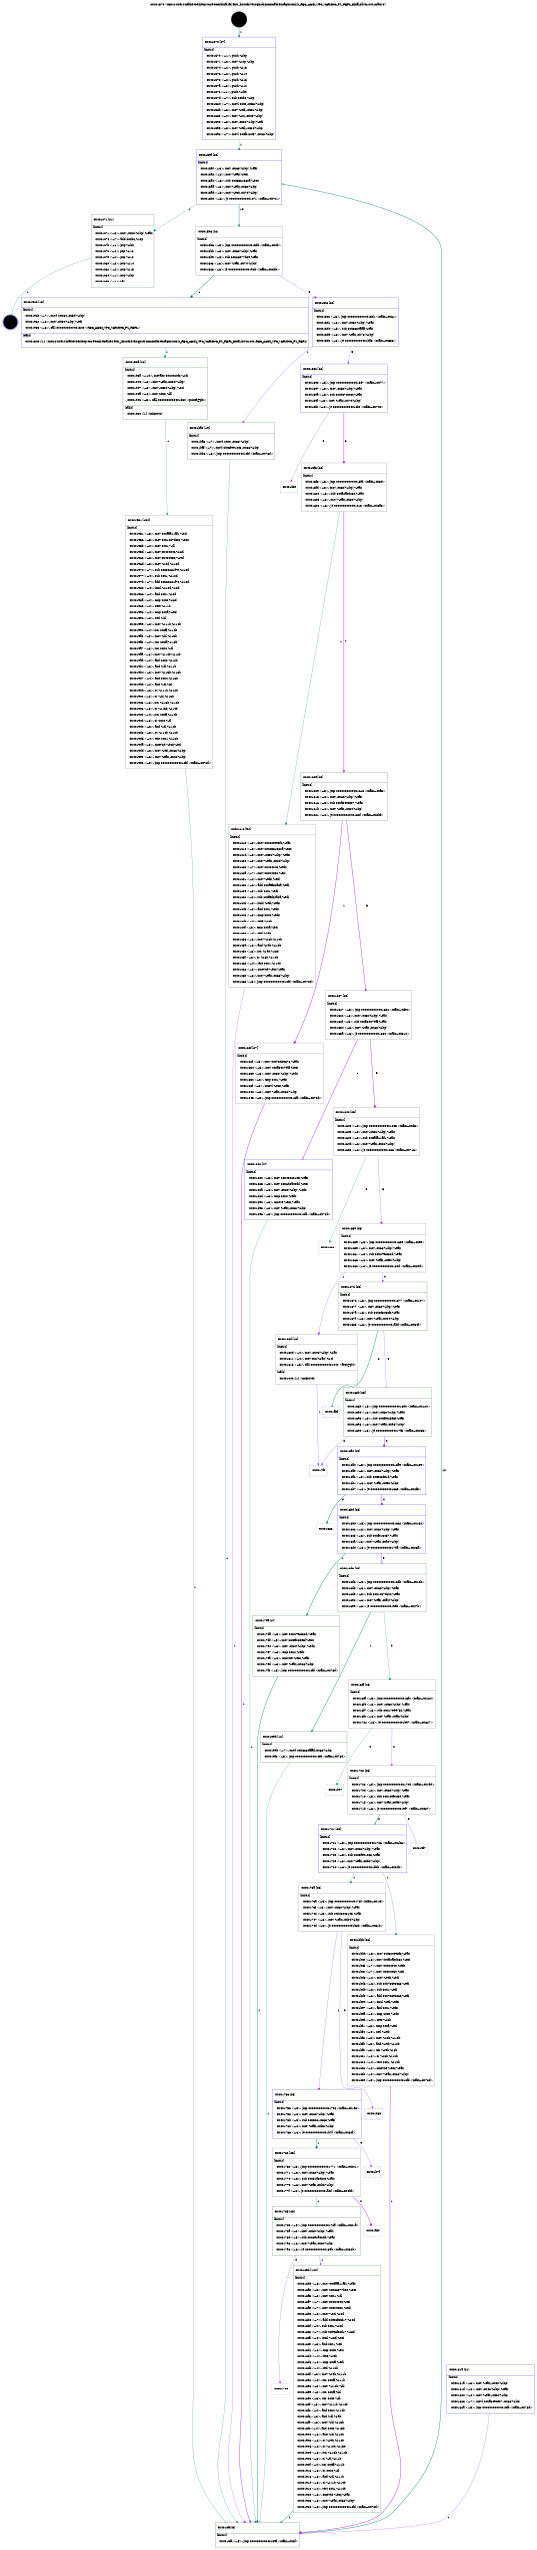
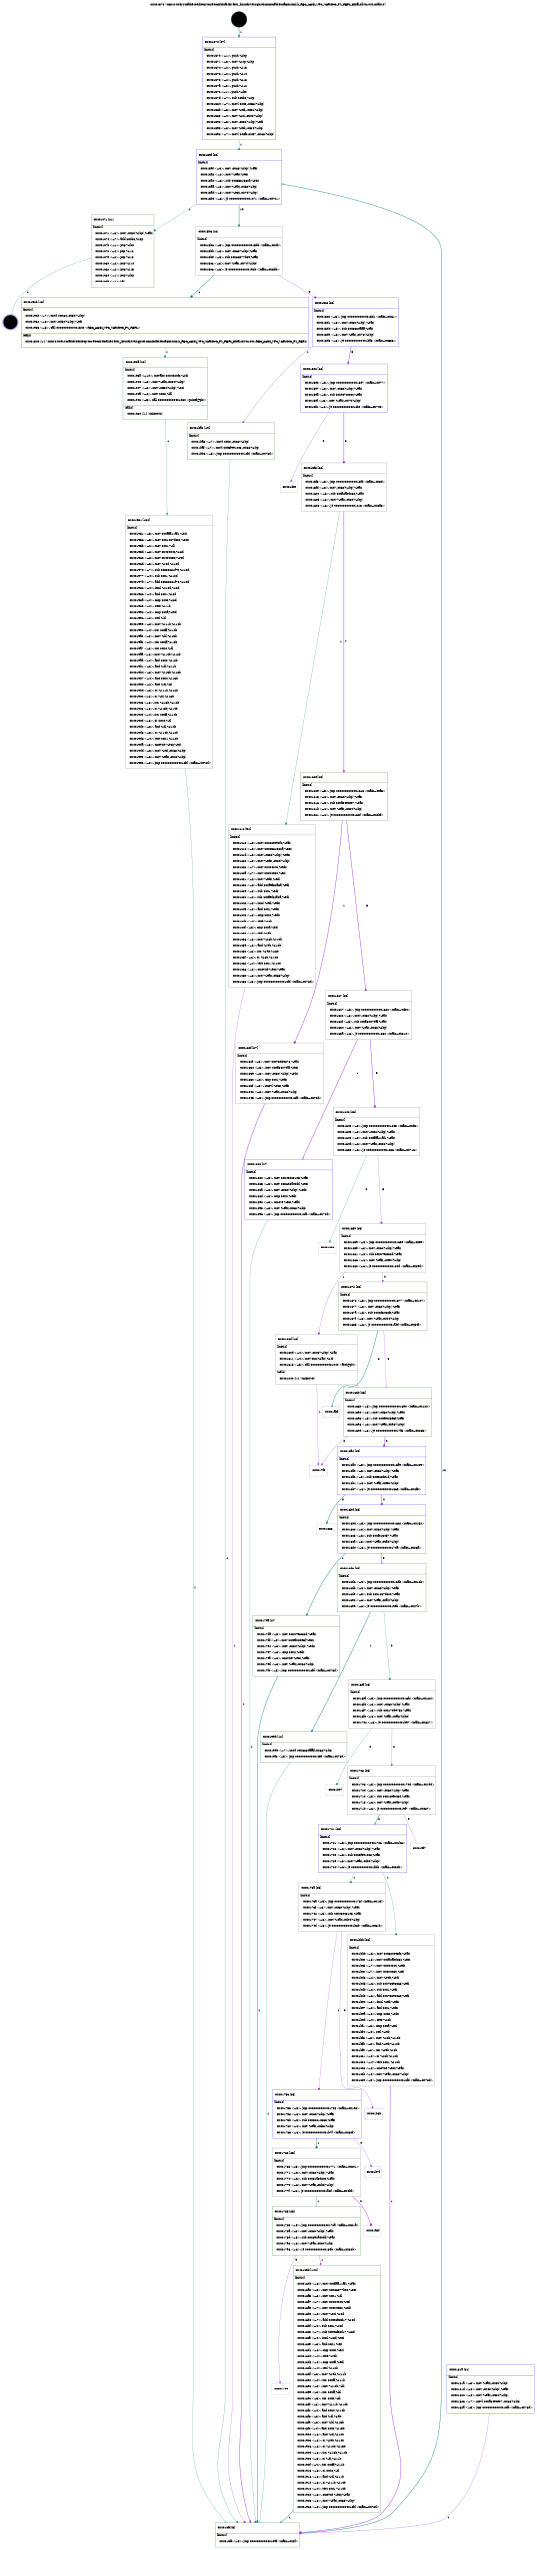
(350, 354) -> (350, 354)
